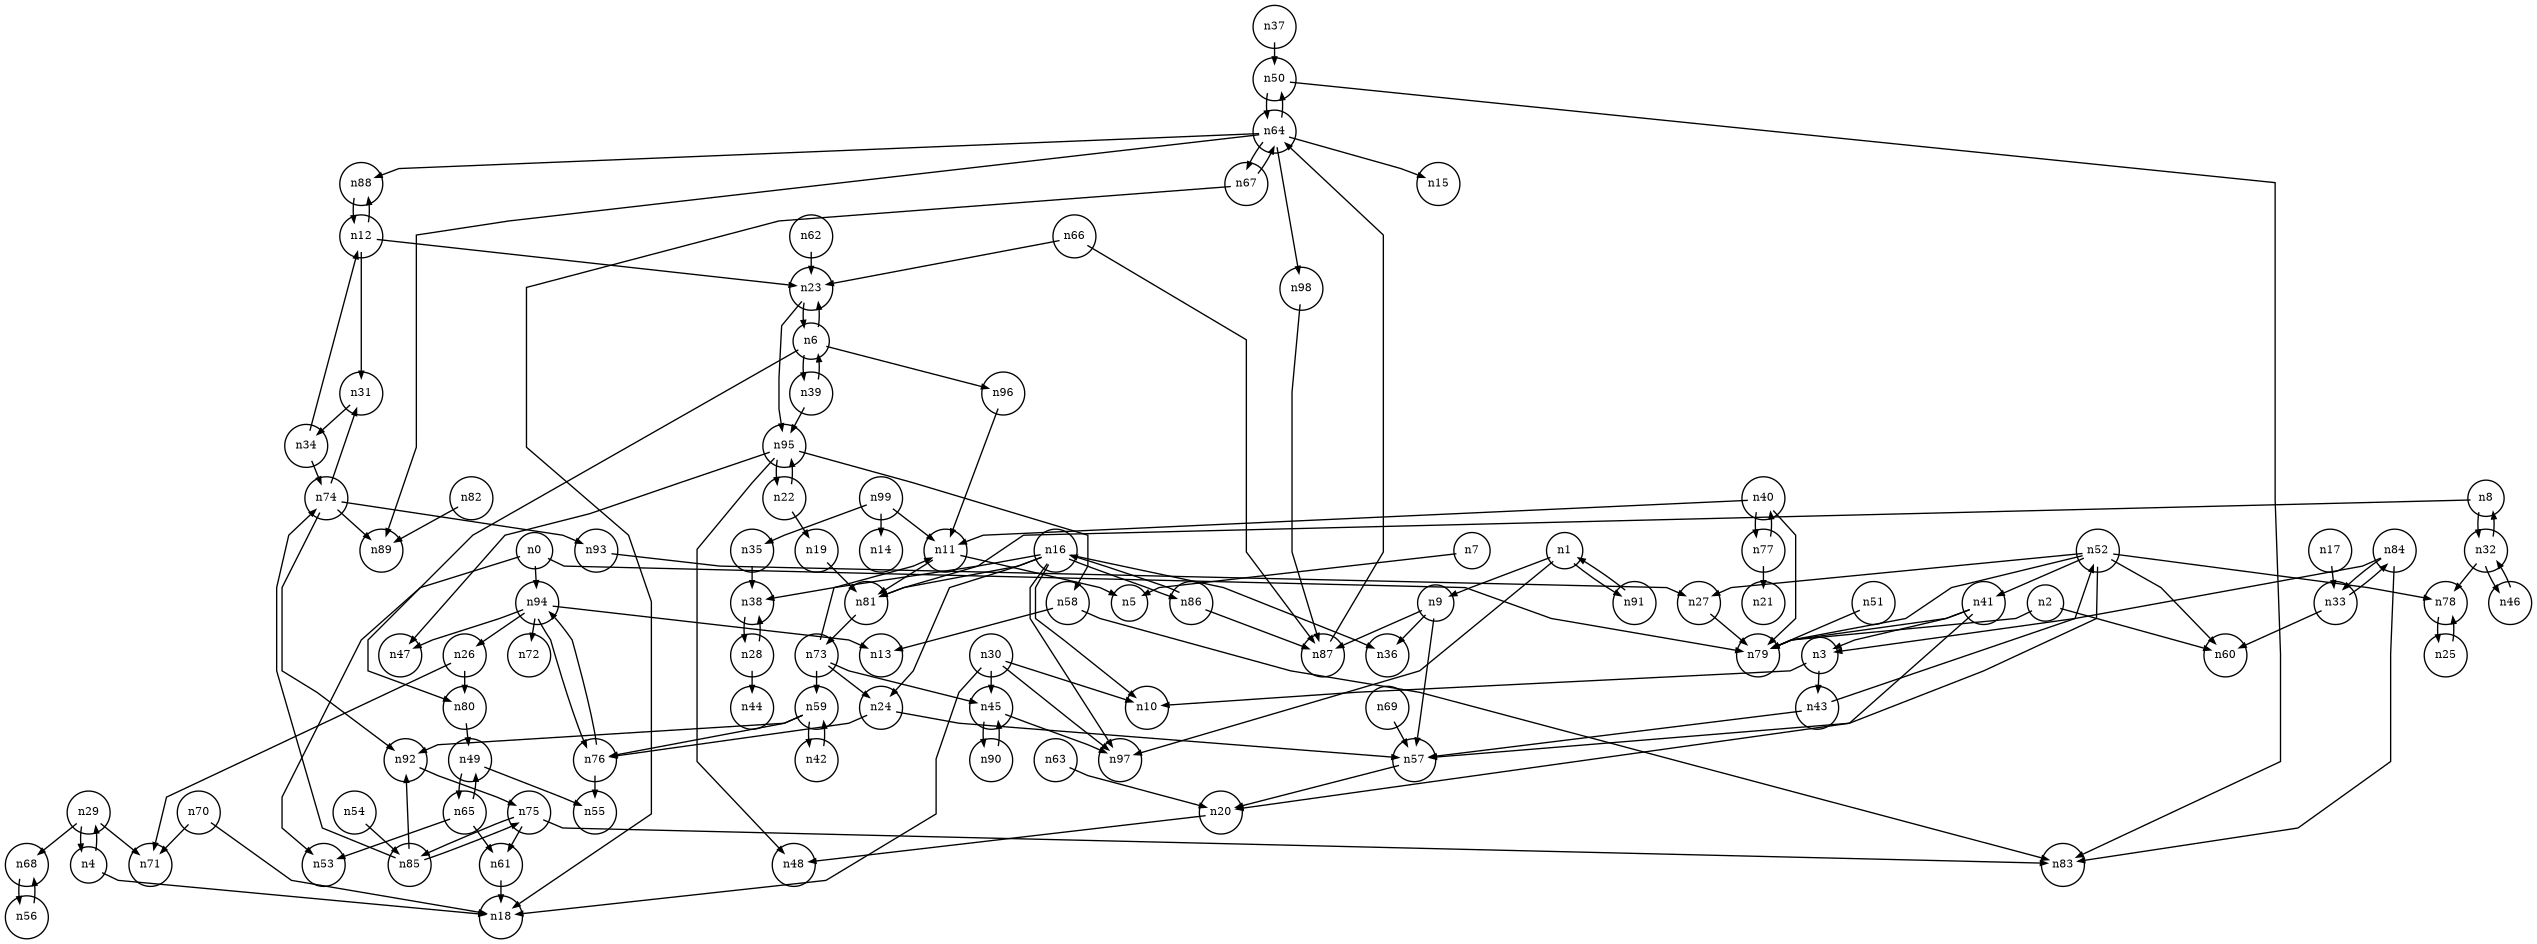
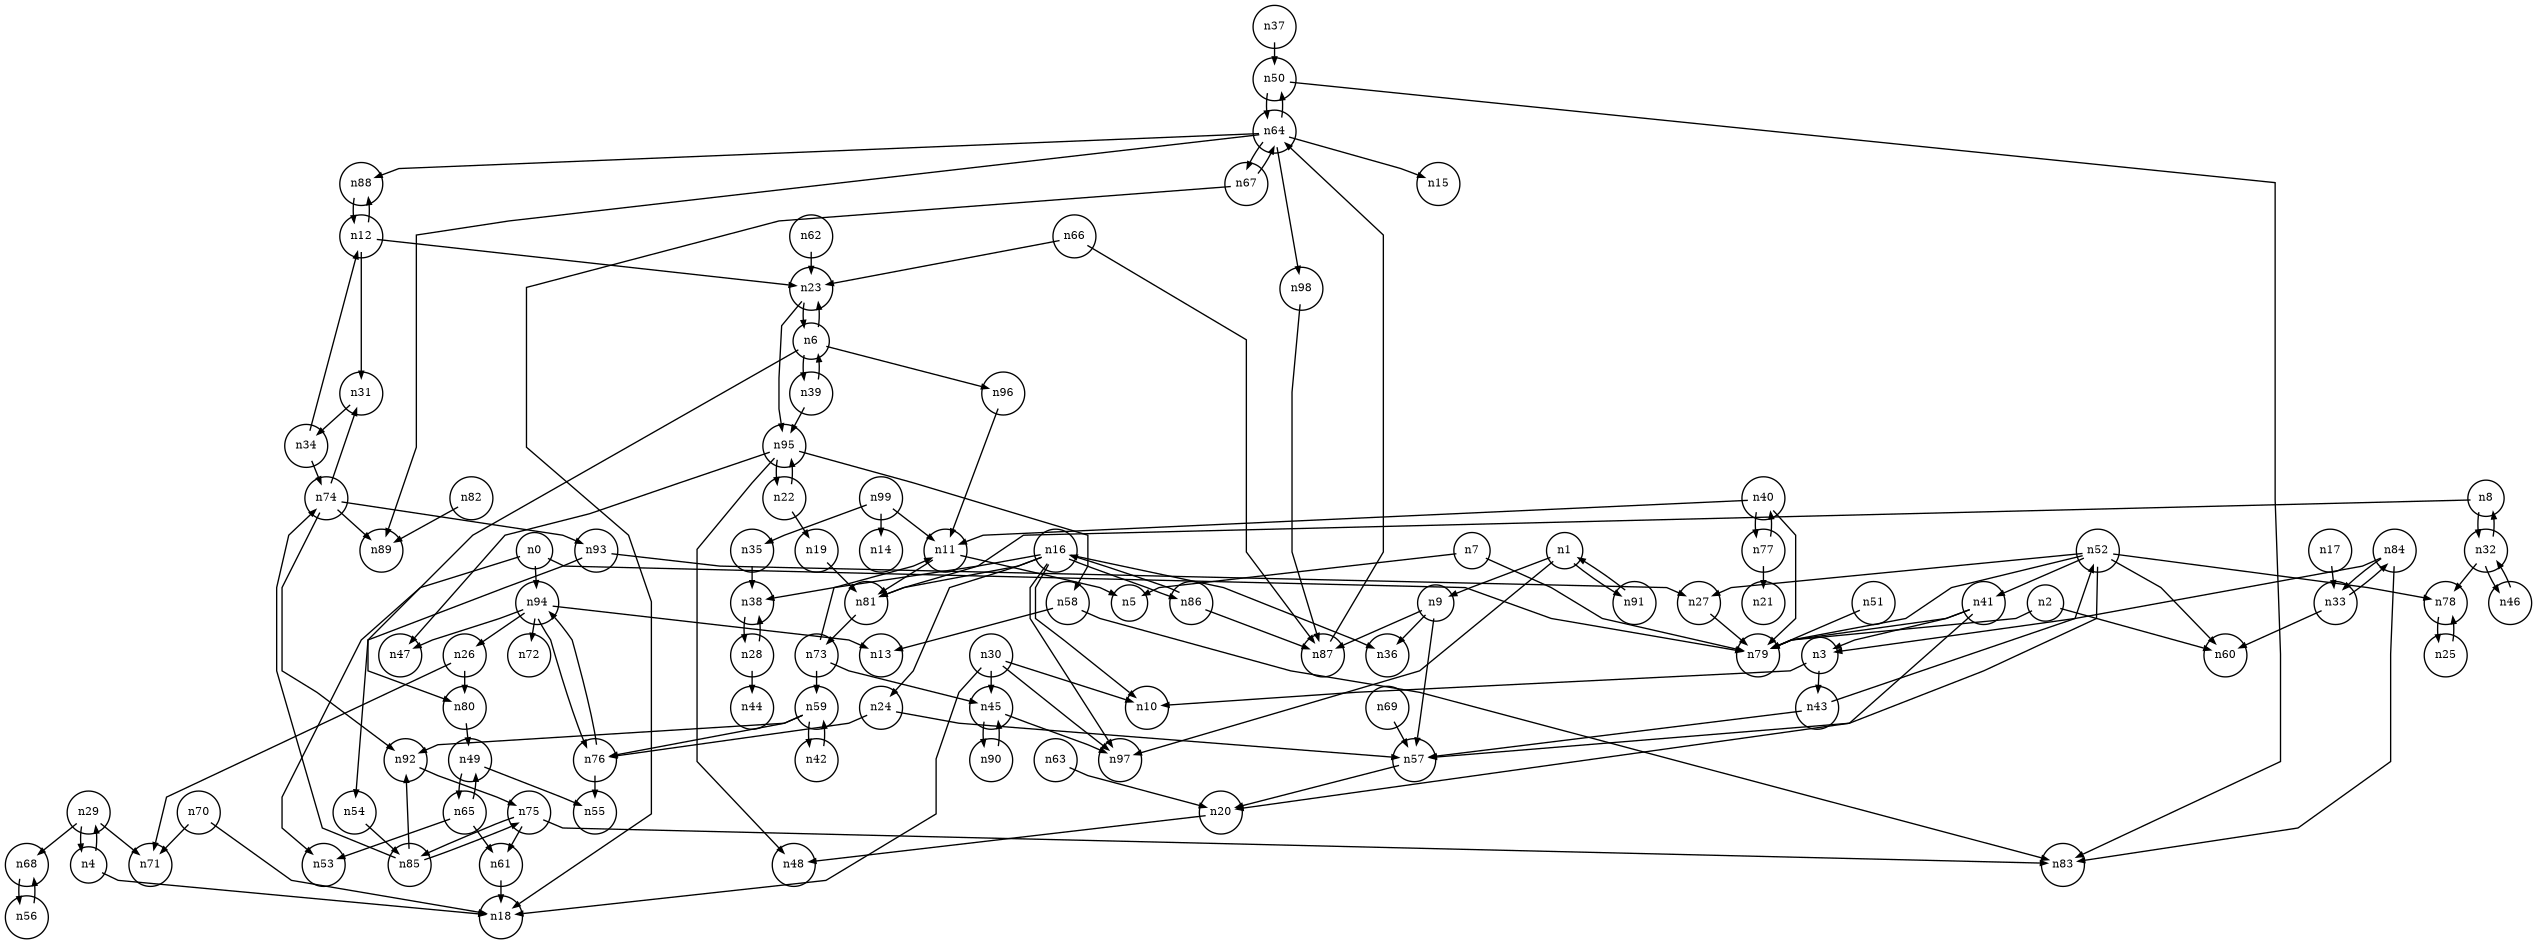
none -> (1605, 619)
none -> (405, 626)
(846, 679) -> none
